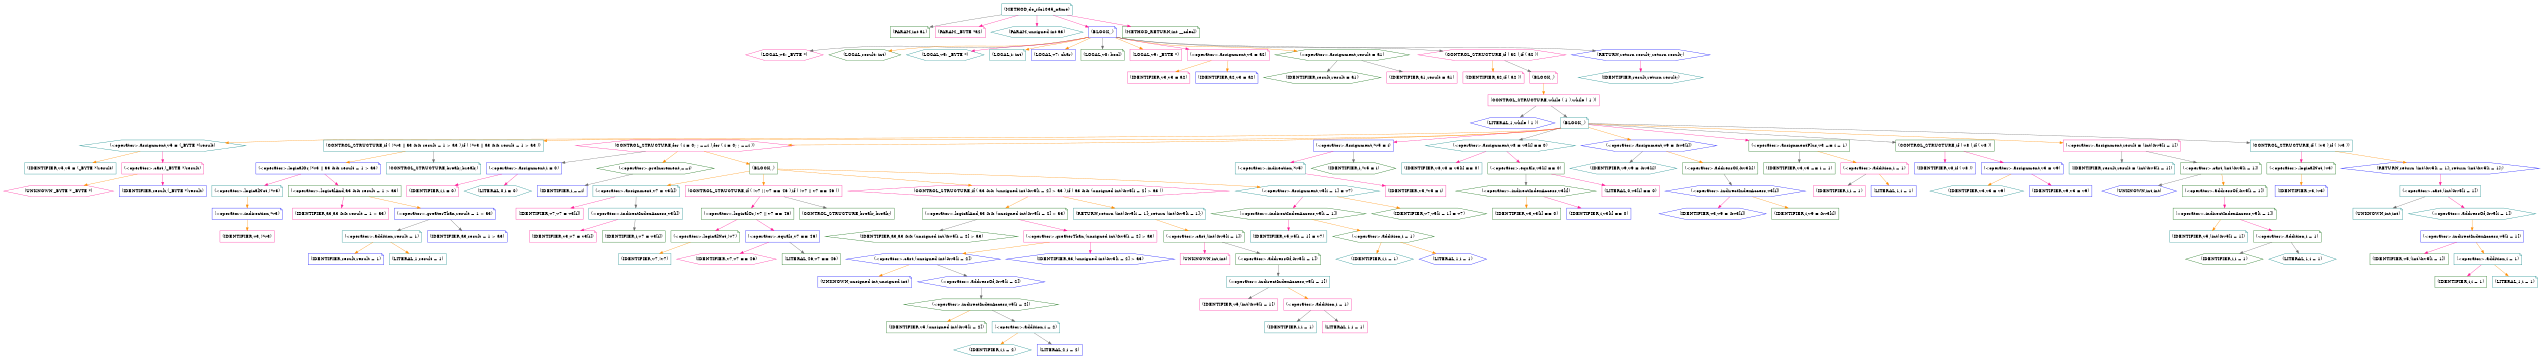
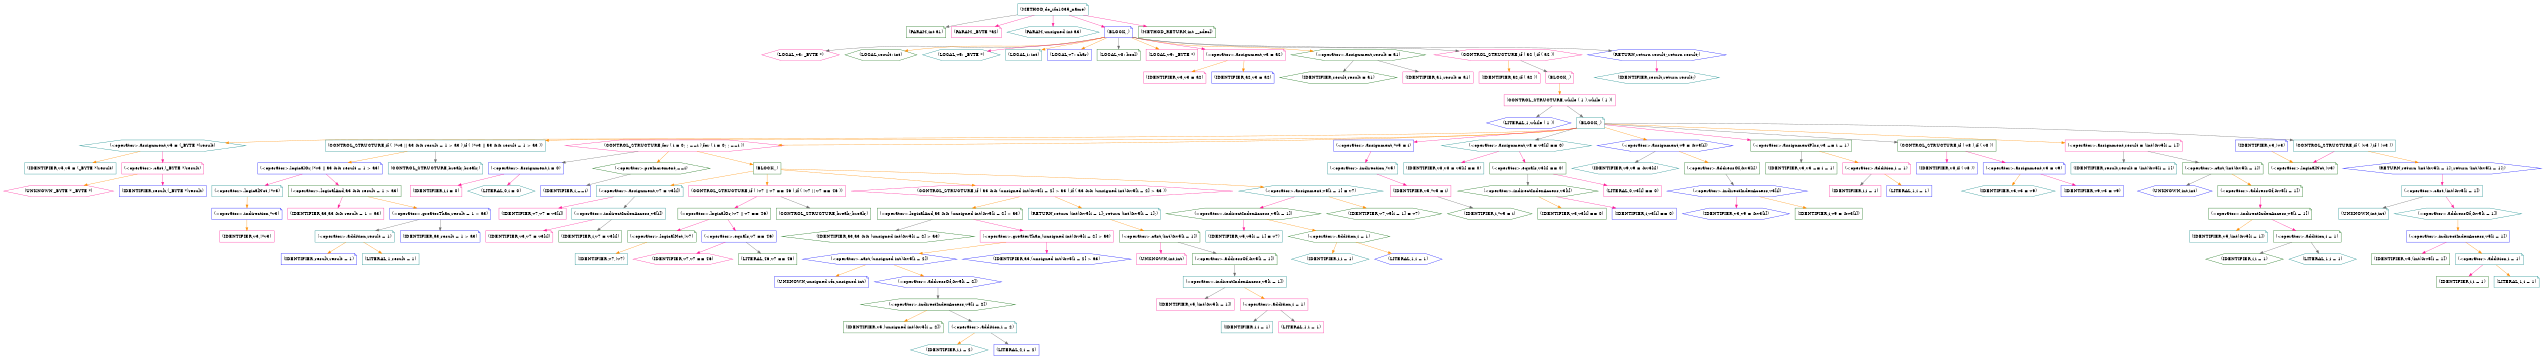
(1354, 155) -> (1454, 202)
(2301, 178) -> (2281, 156)
(951, 270) -> (907, 270)
(865, 282) -> (822, 282)
